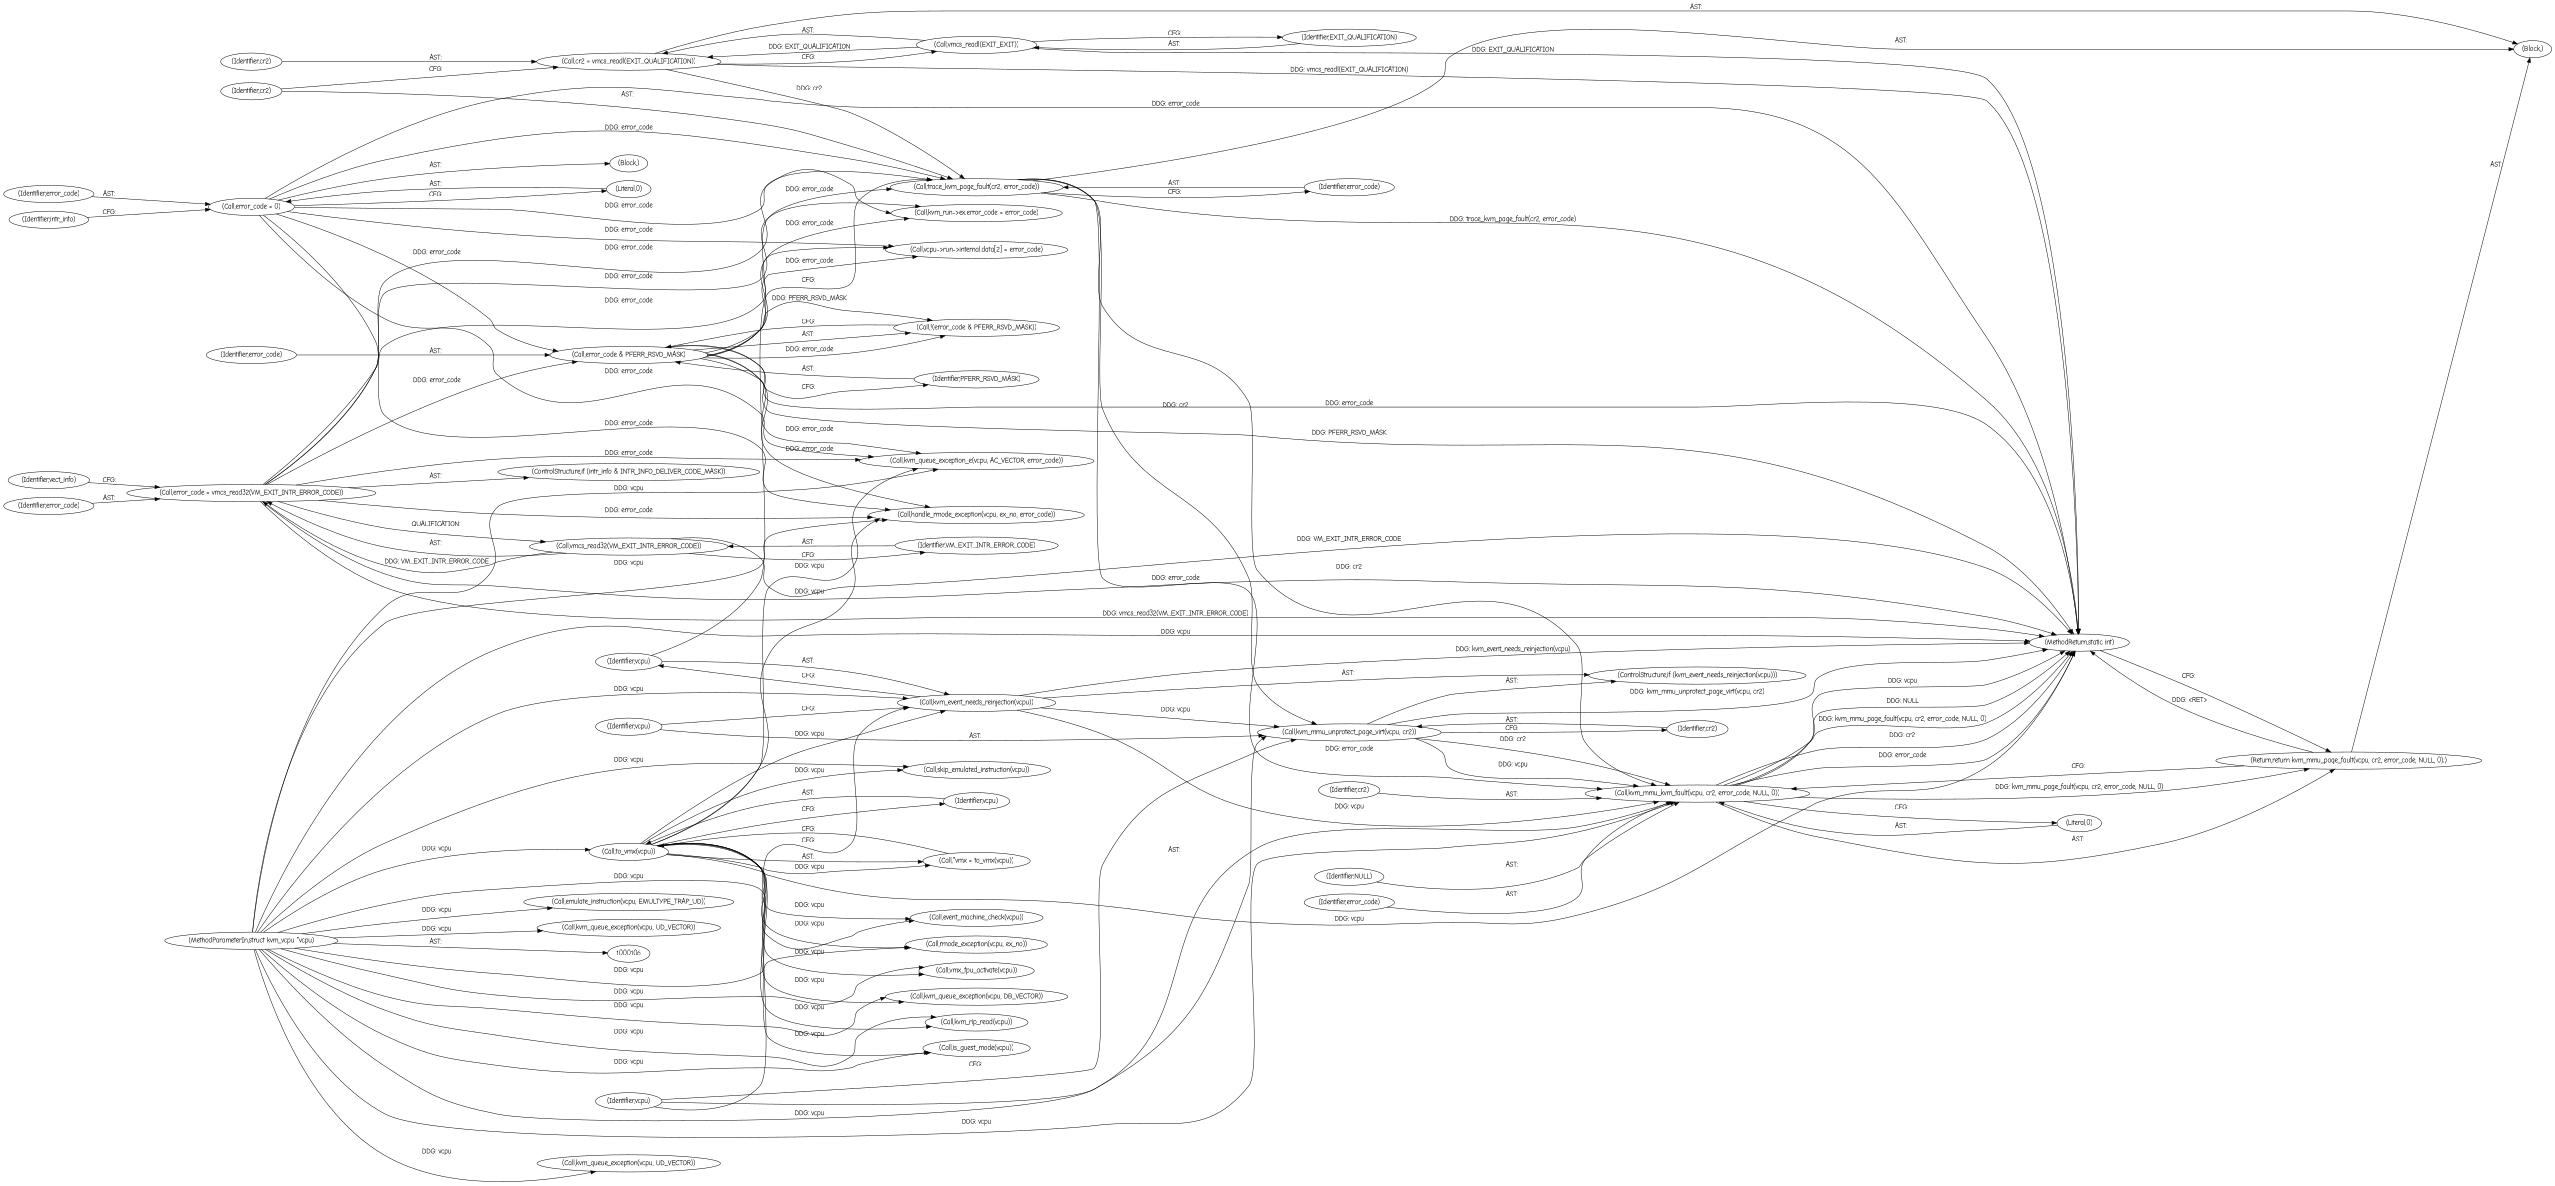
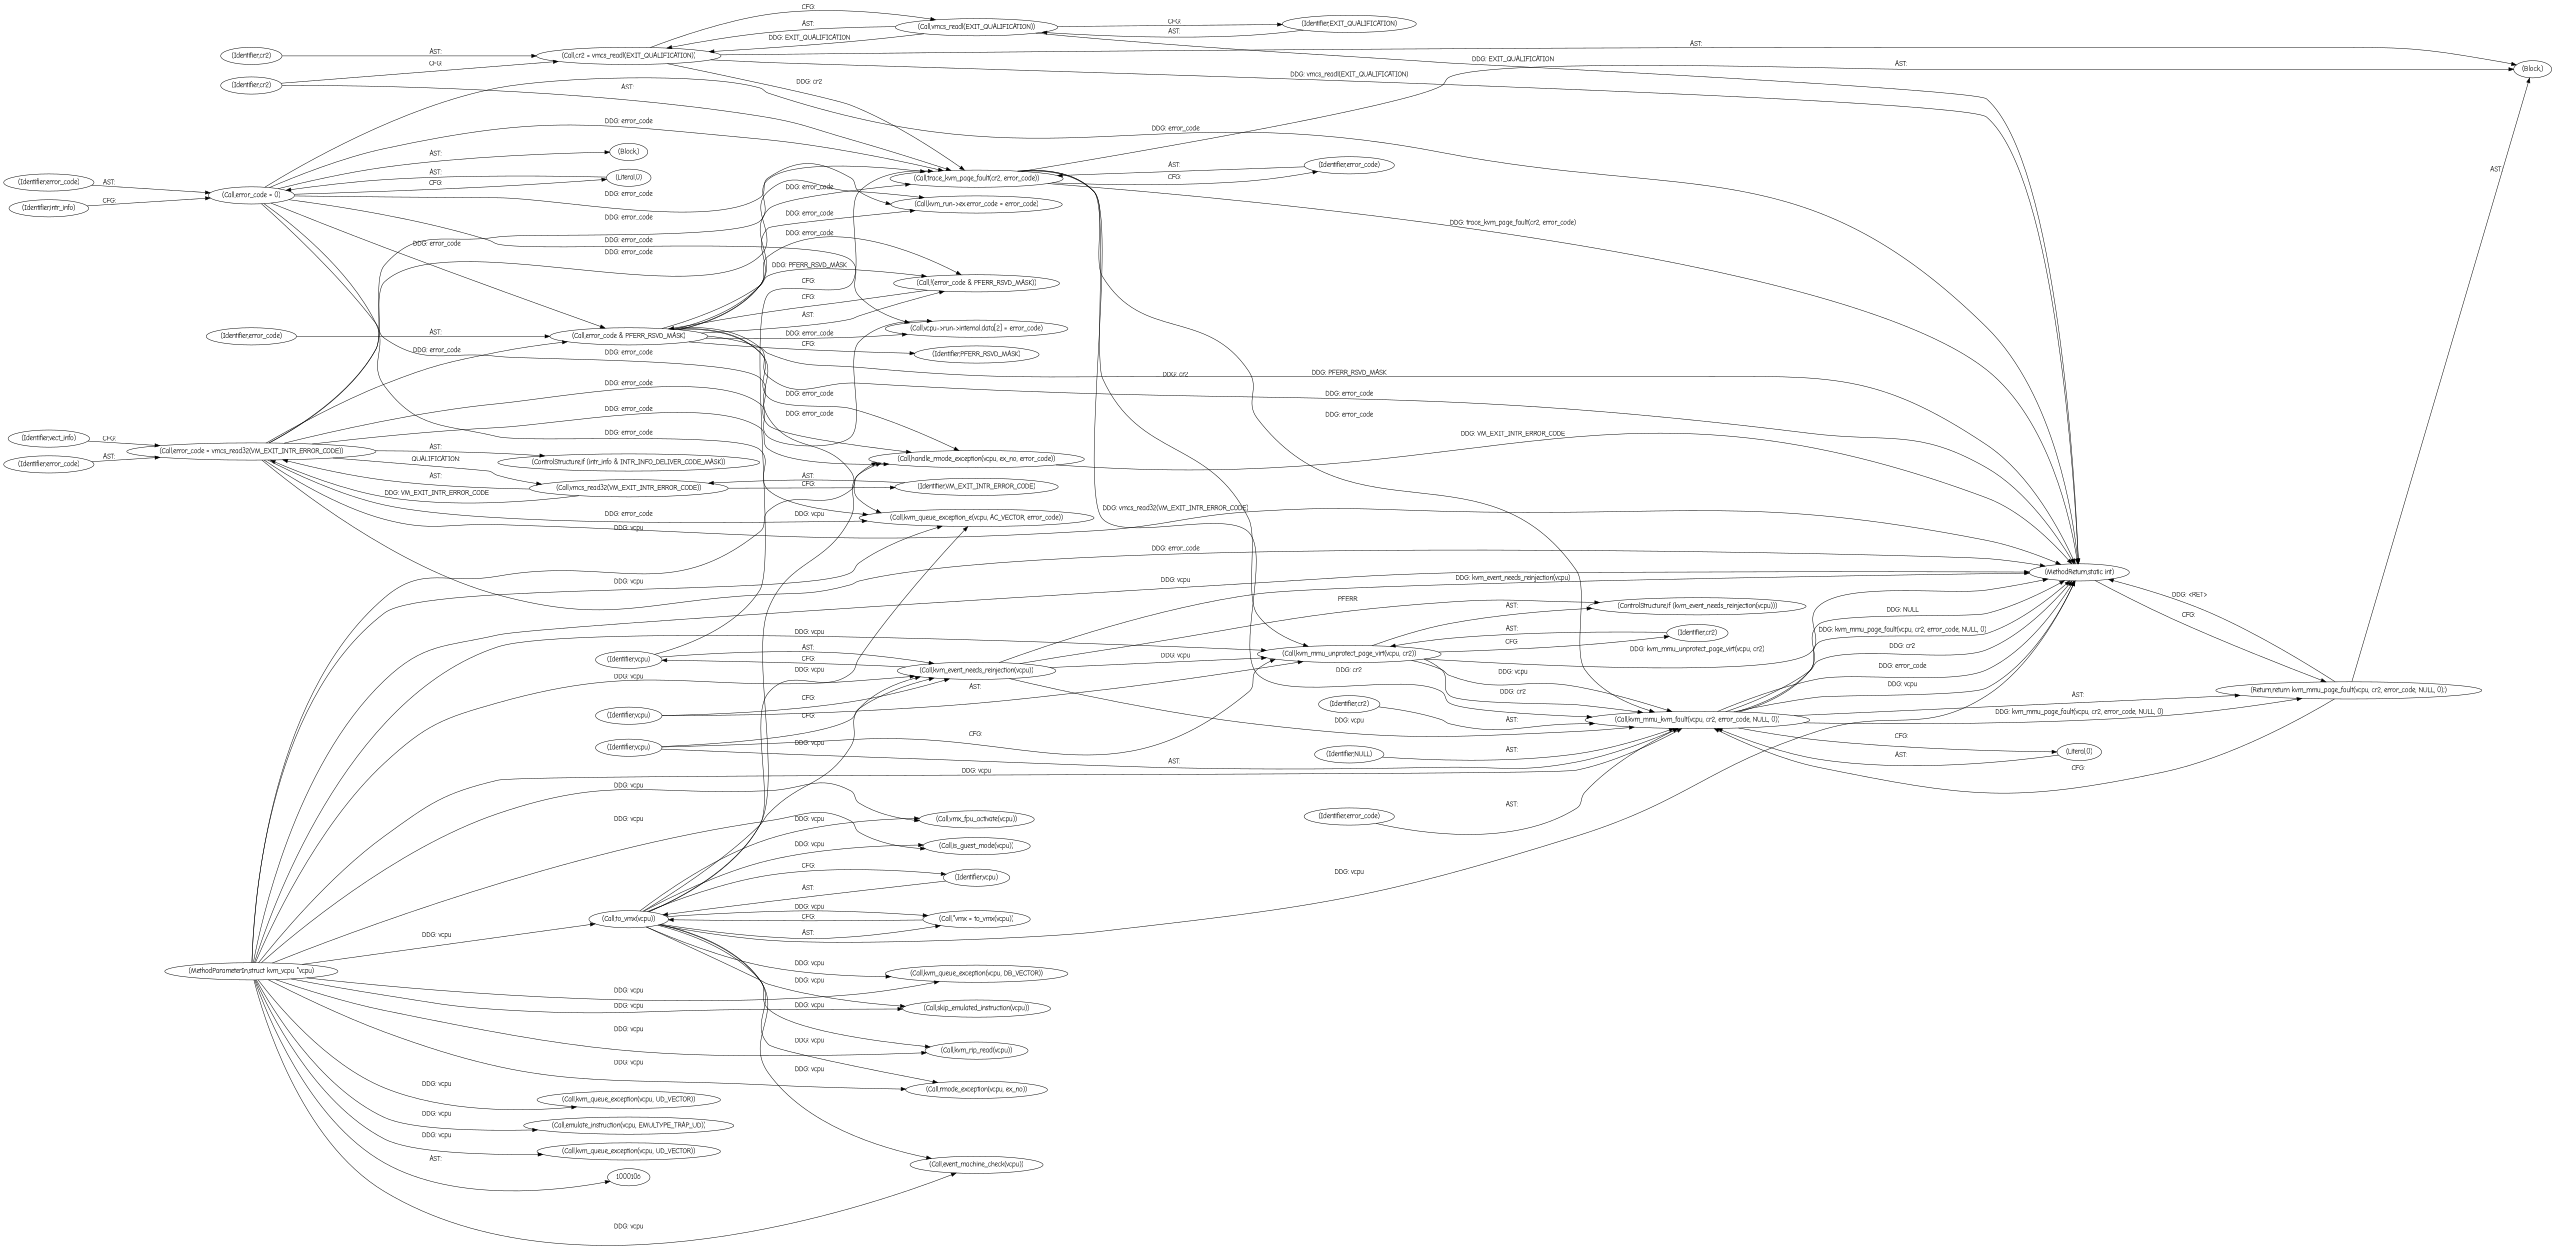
(977, 45) -> (977, 27)
(797, 375) -> none
(1366, 548) -> (1576, 437)
(1349, 673) -> (1349, 599)
